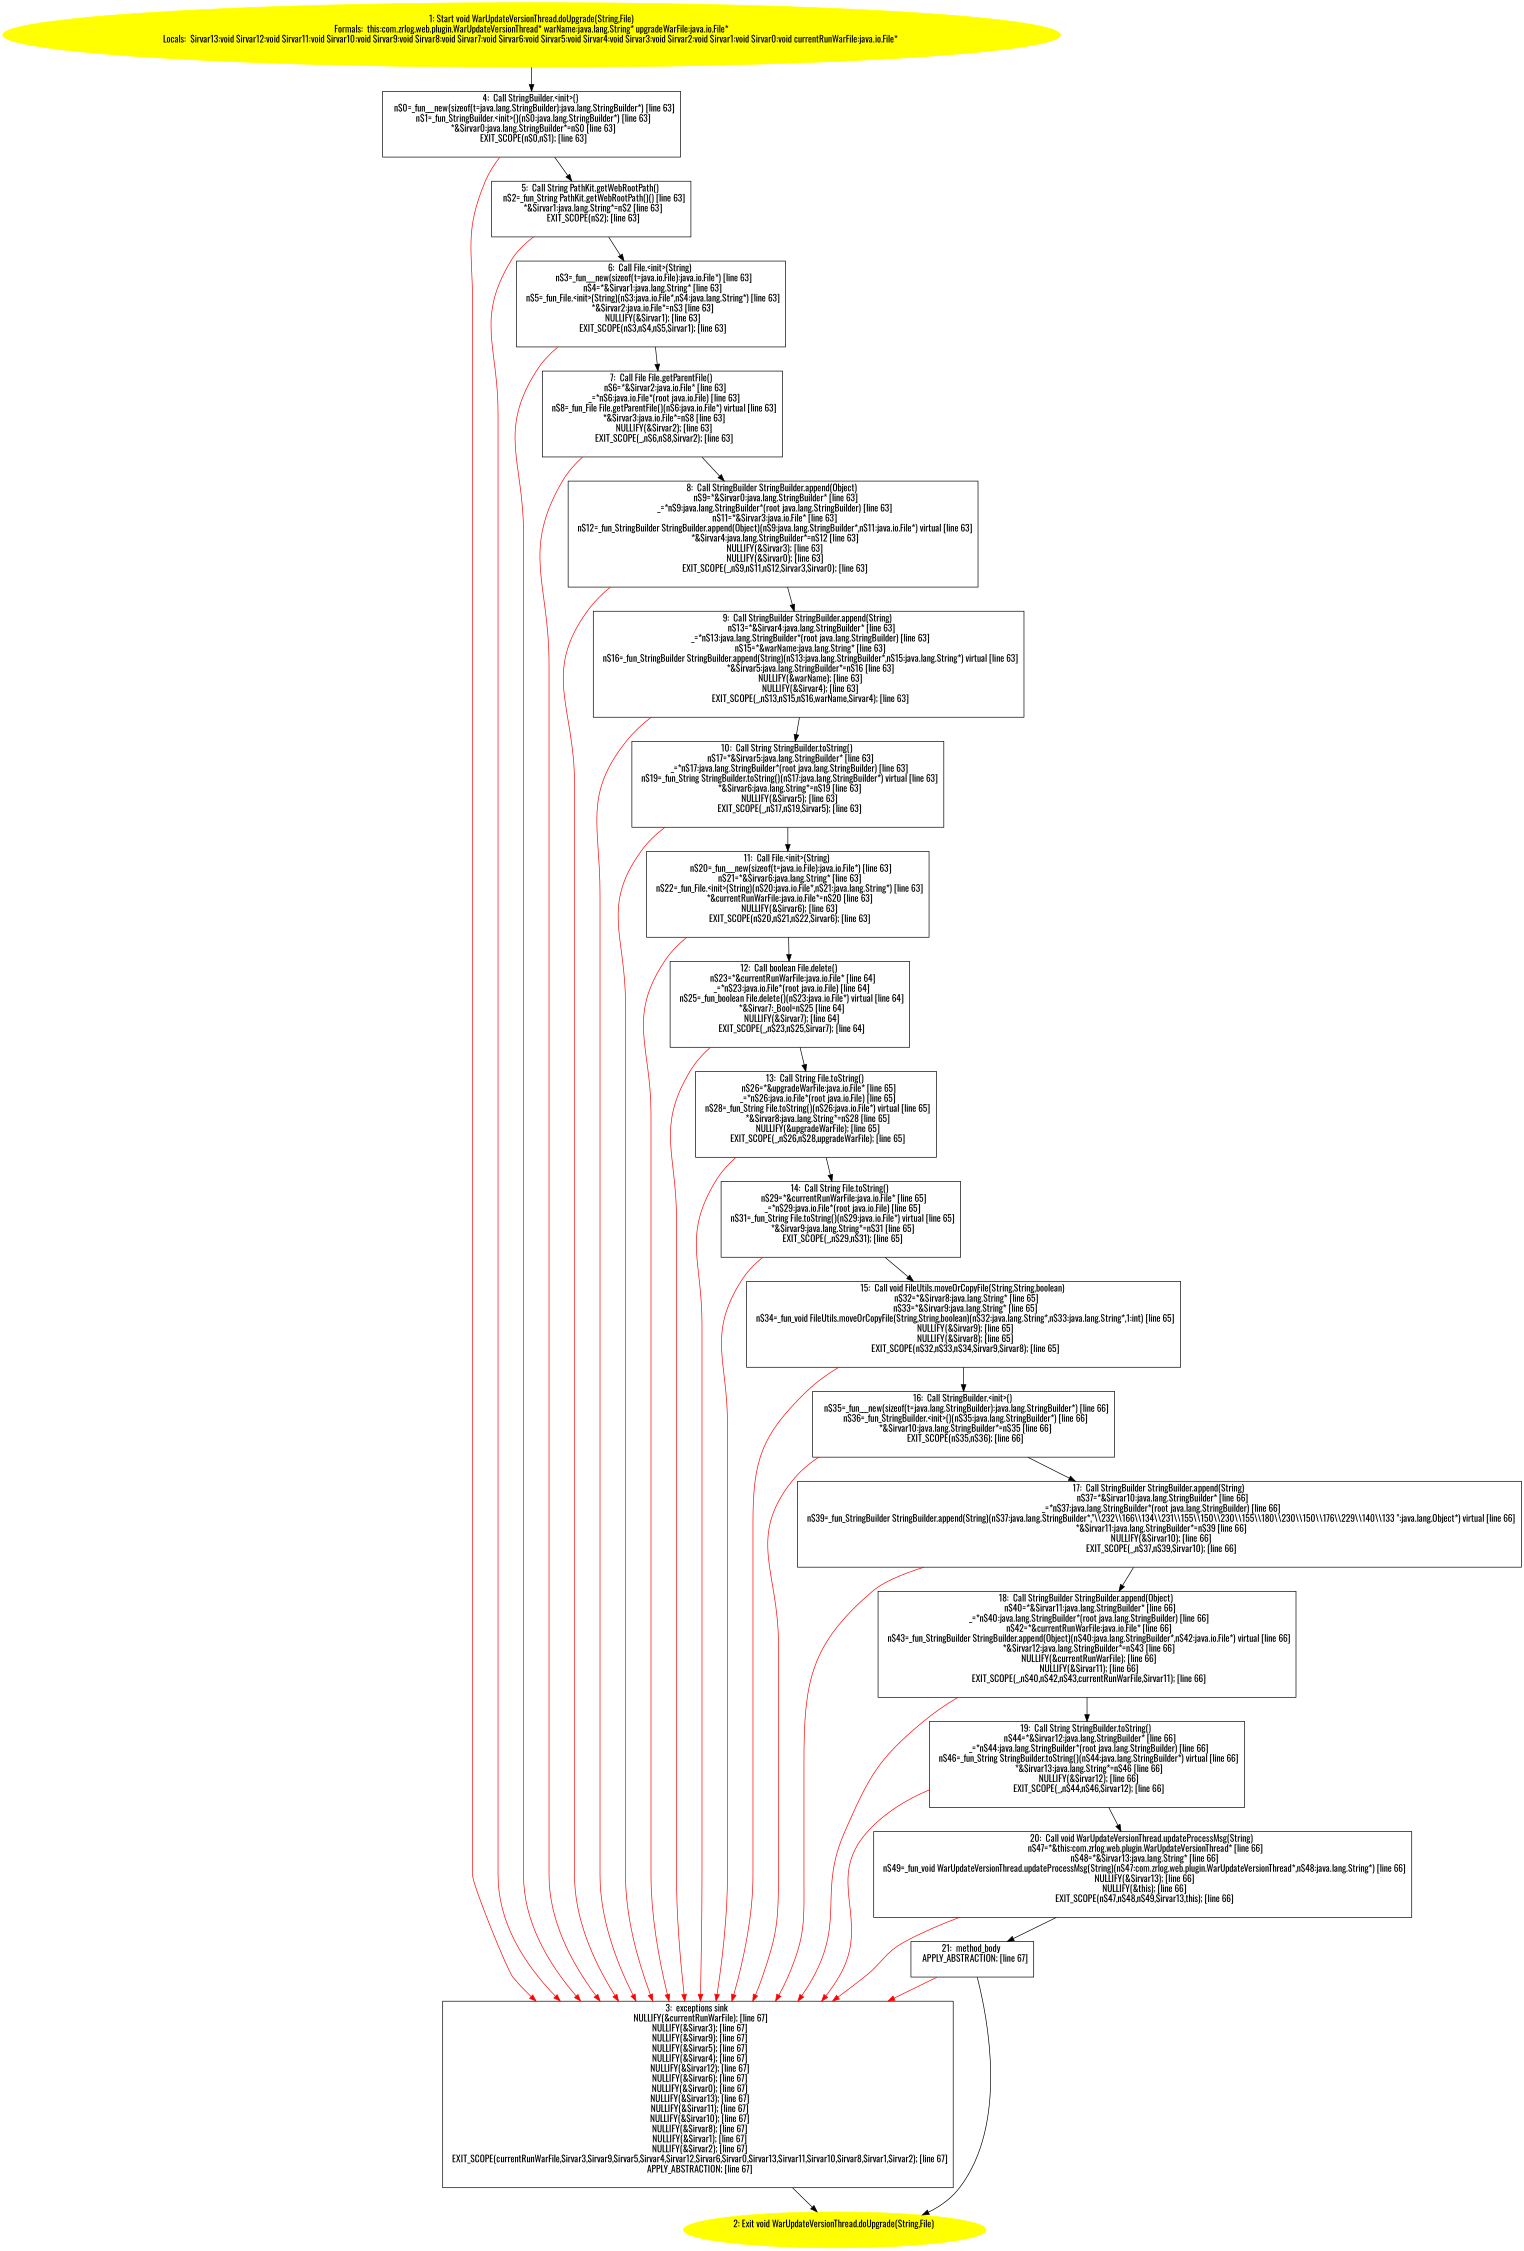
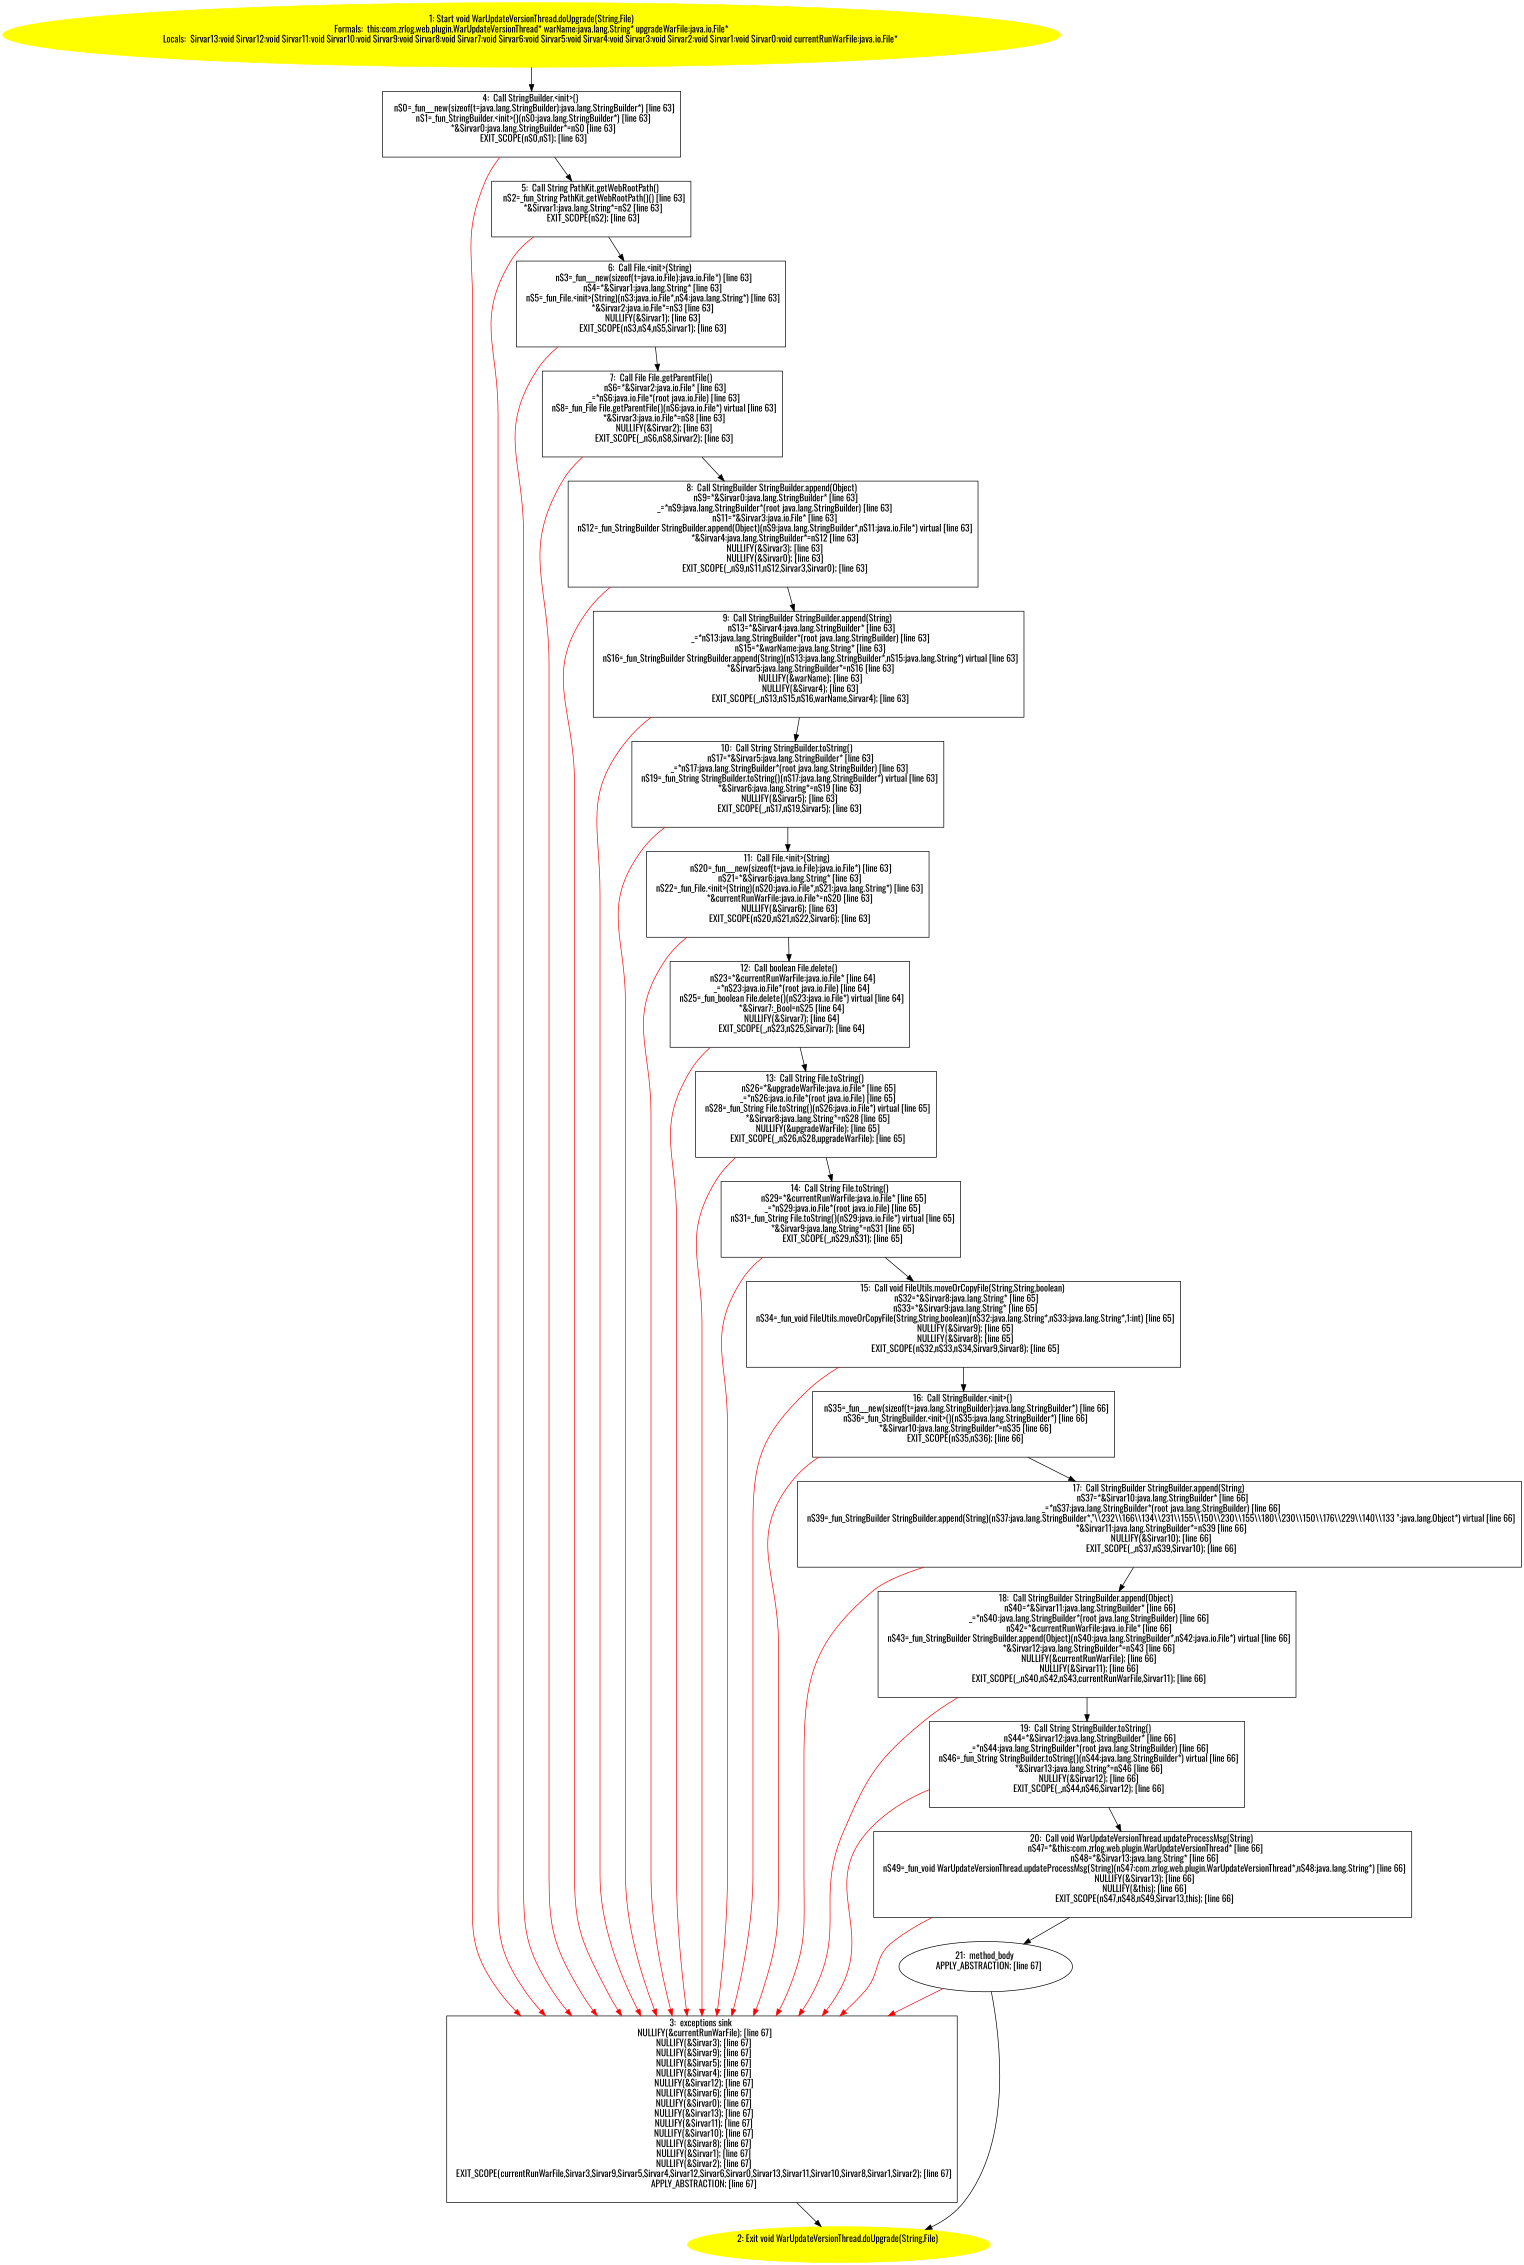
(972, 1959) -> (986, 1967)
